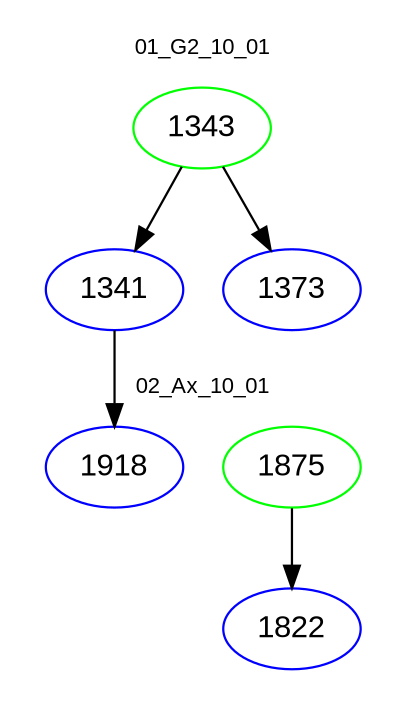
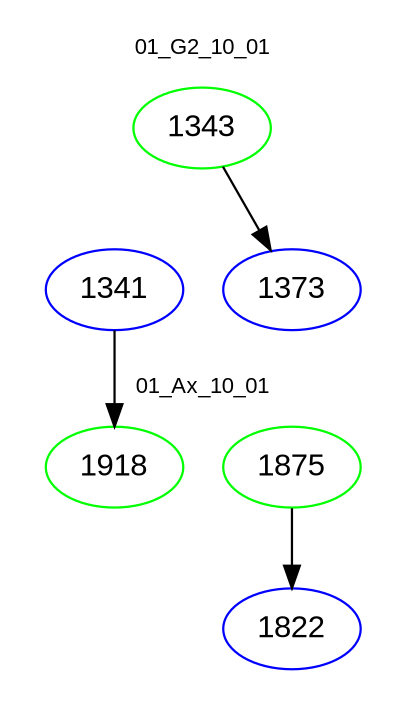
(164, 198) -> none
(203, 387) -> (203, 387)
(115, 467) -> (115, 467)
